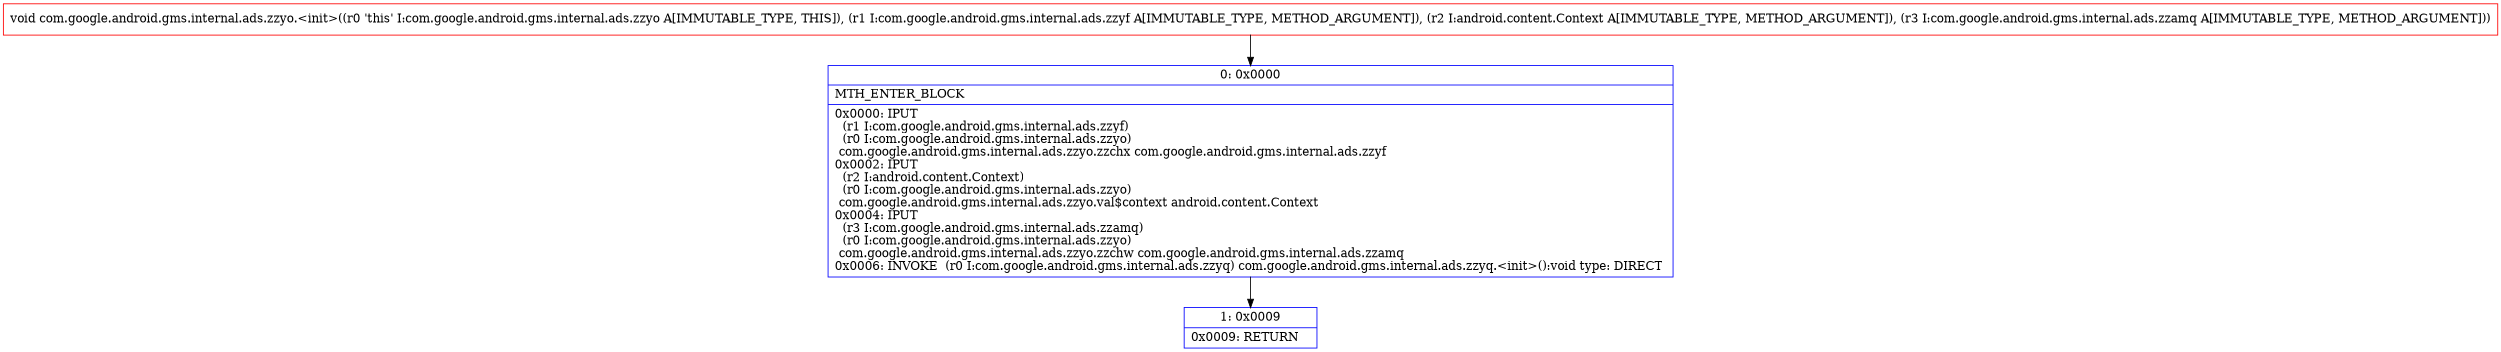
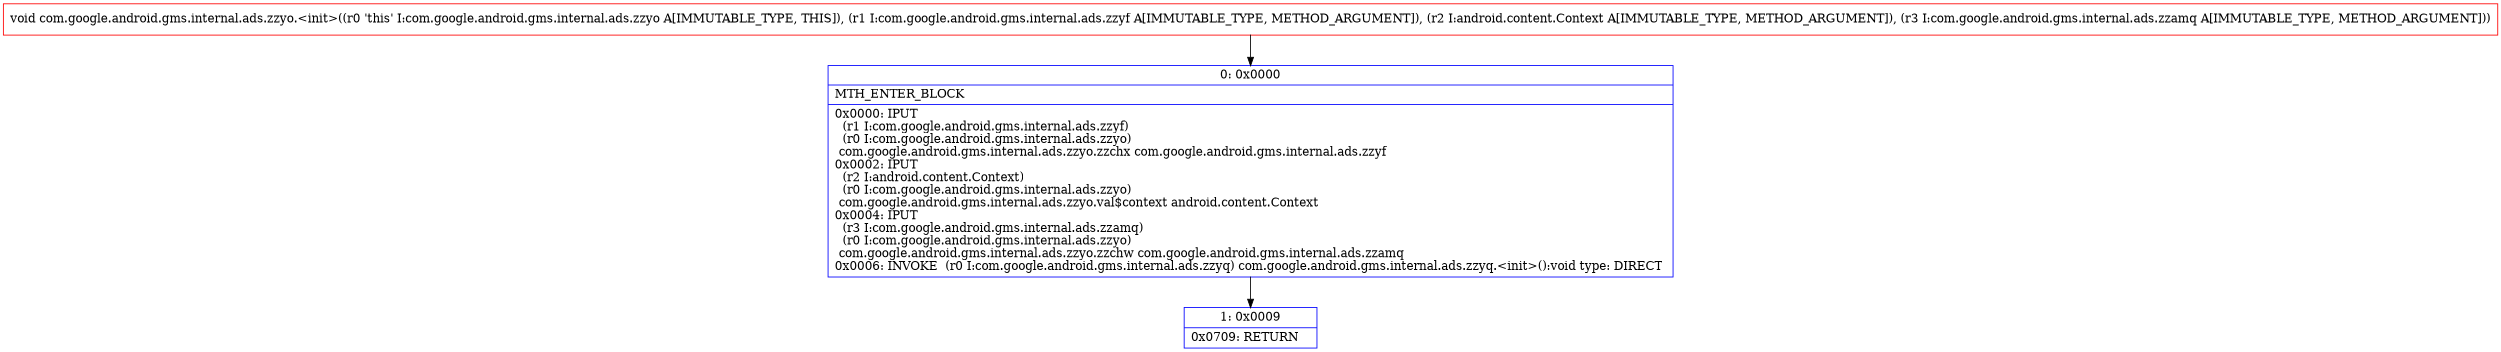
(1251, 337) -> (1251, 337)
